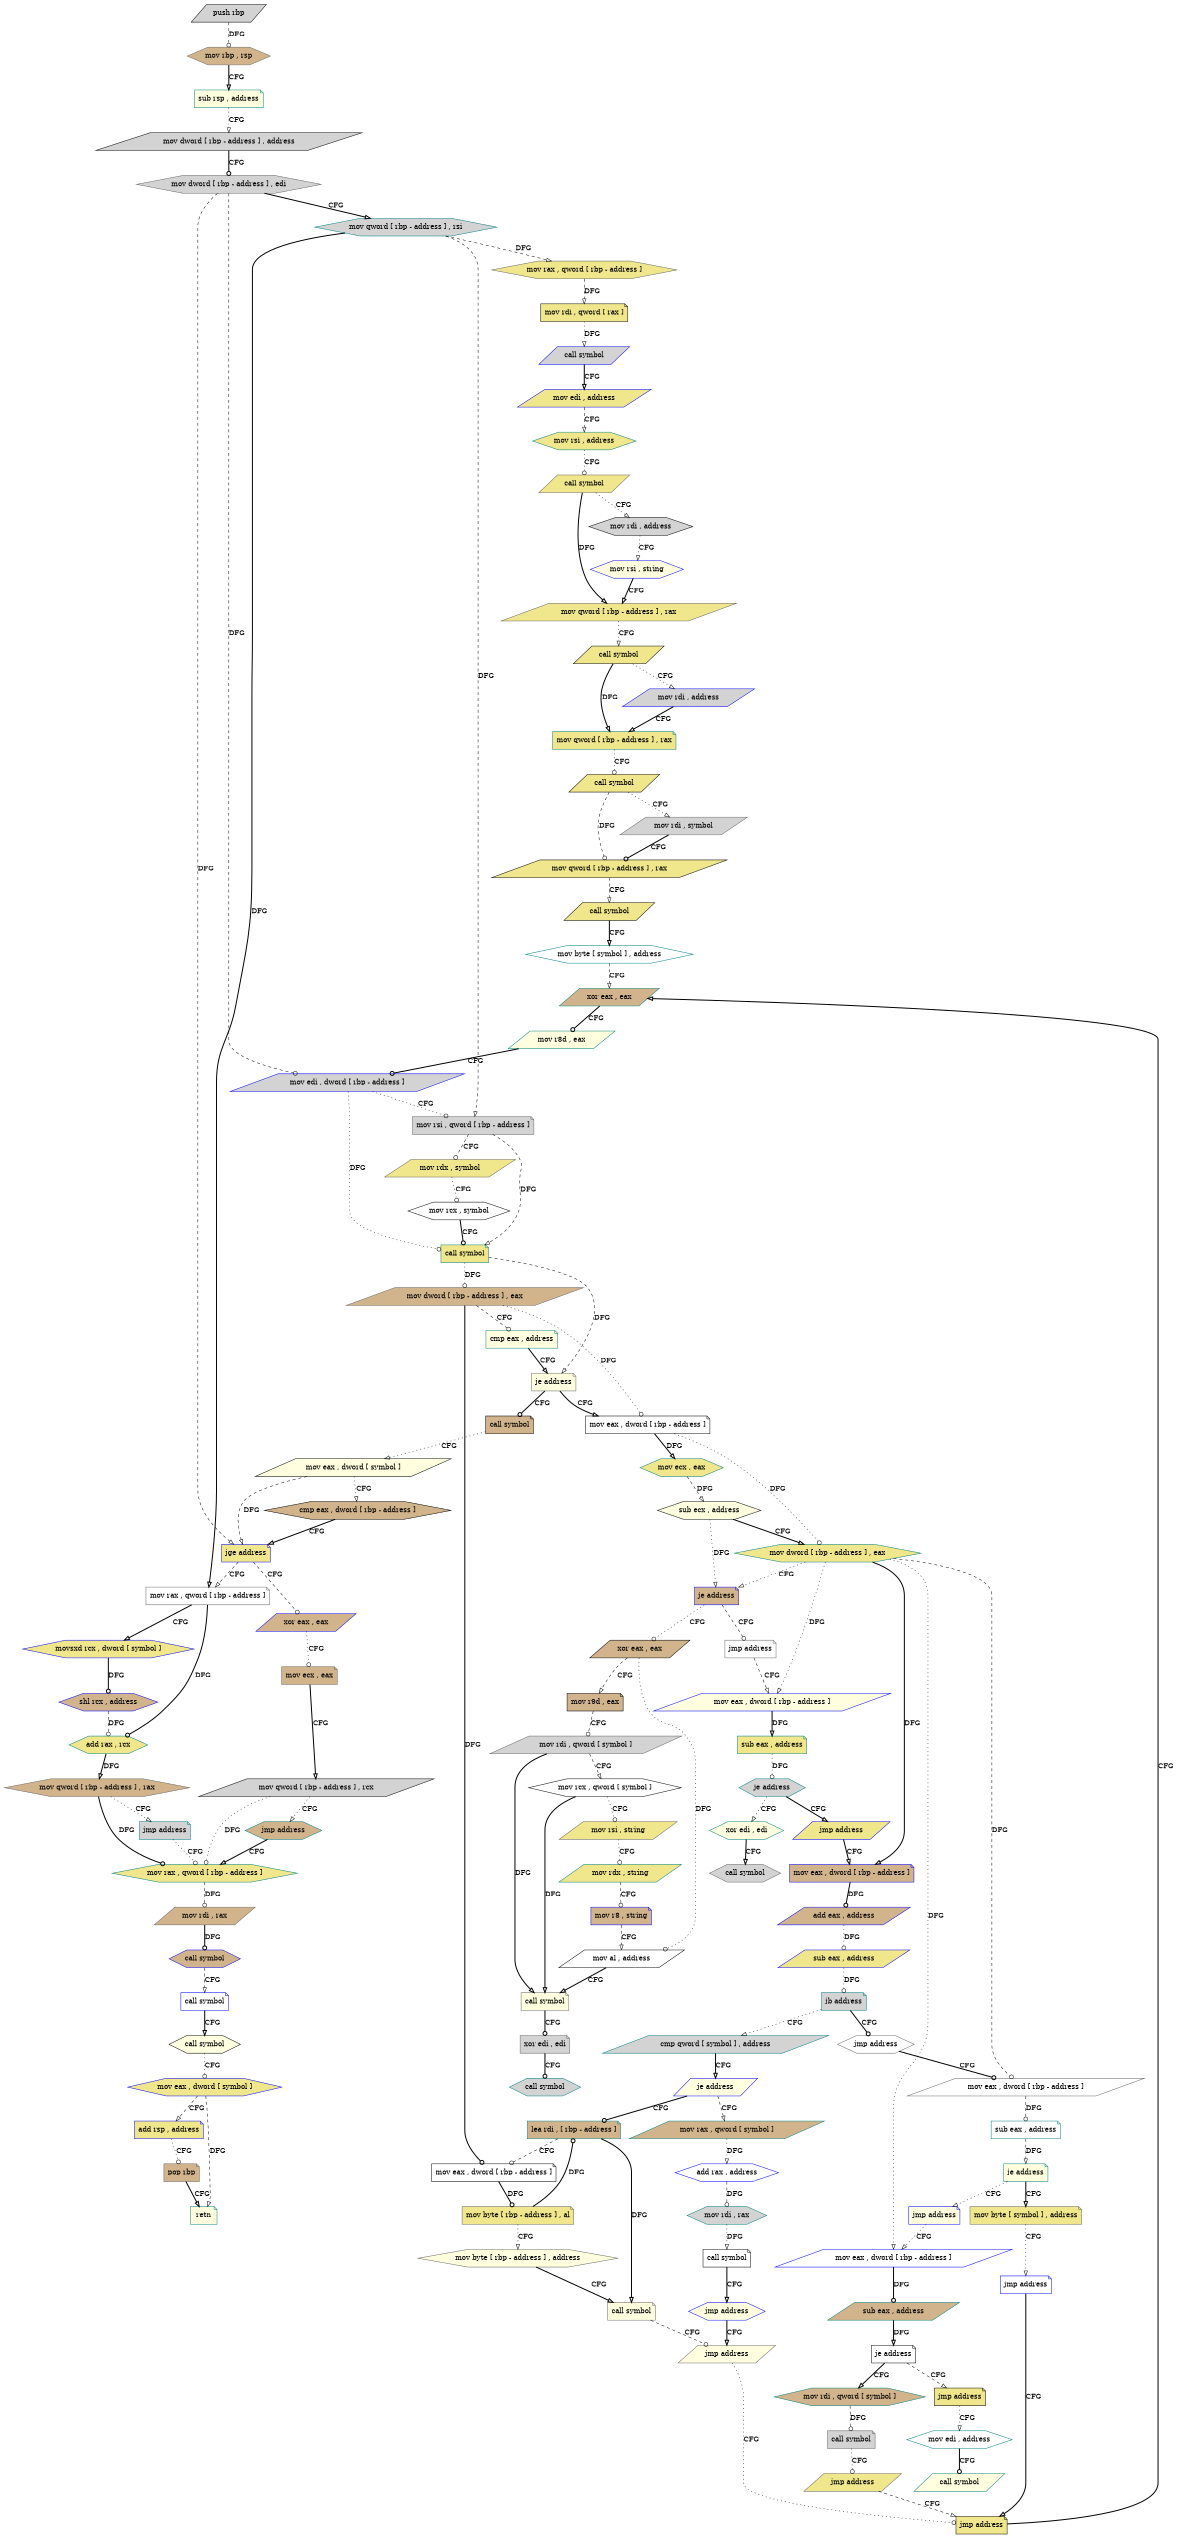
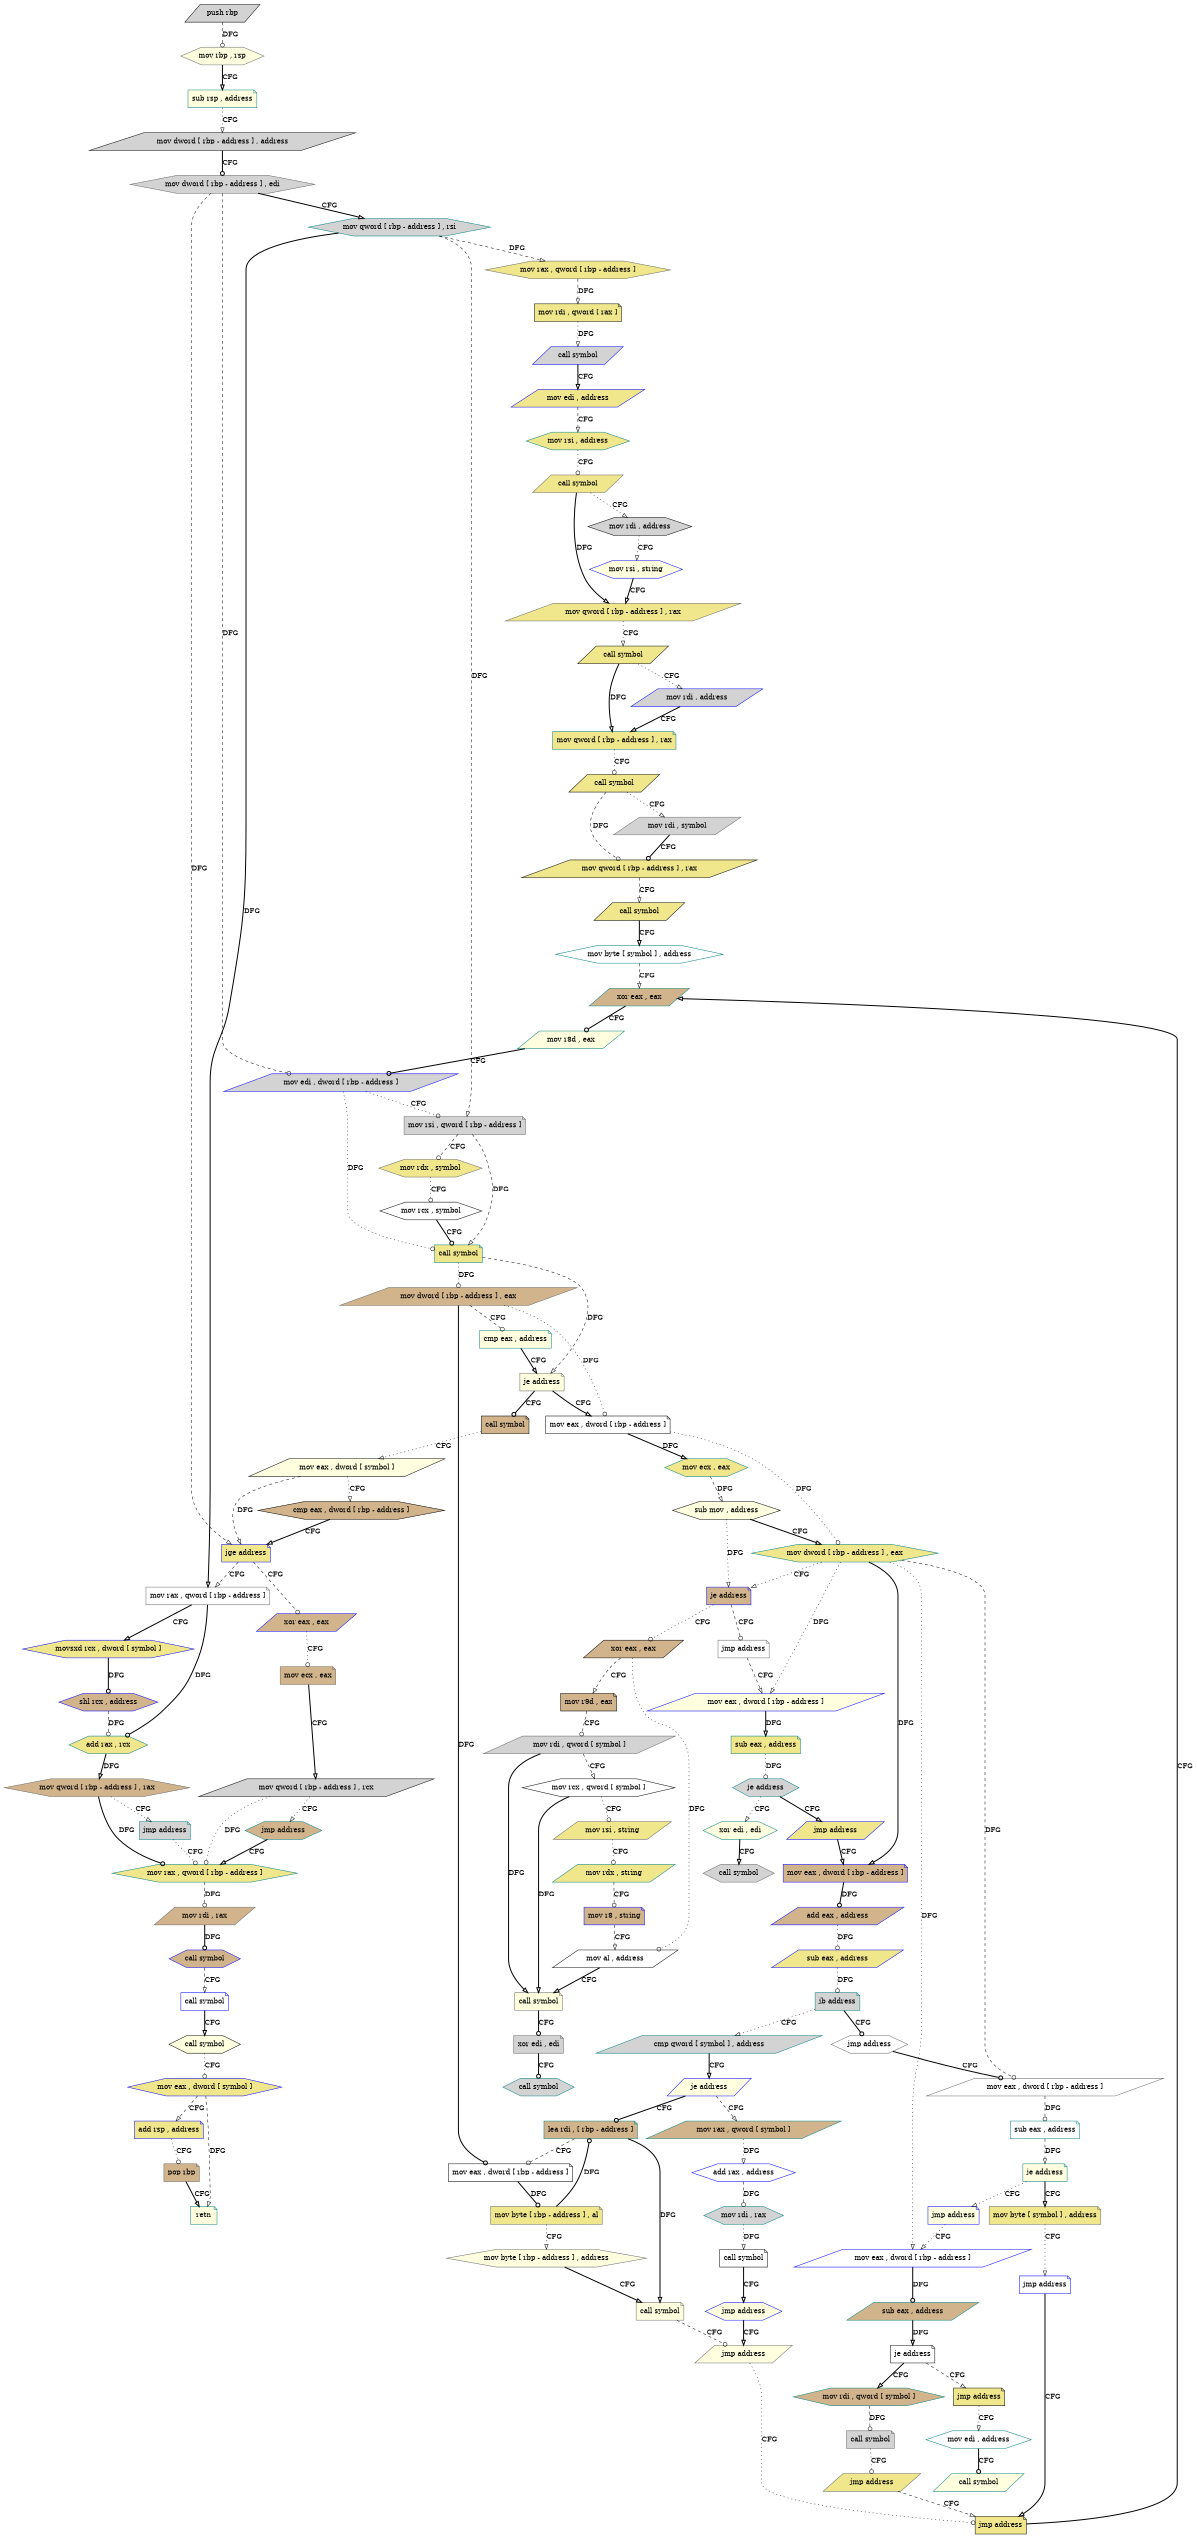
(229, 56) -> (222, 56)
(450, 1168) -> (430, 1168)
(709, 1510) -> (726, 1510)
